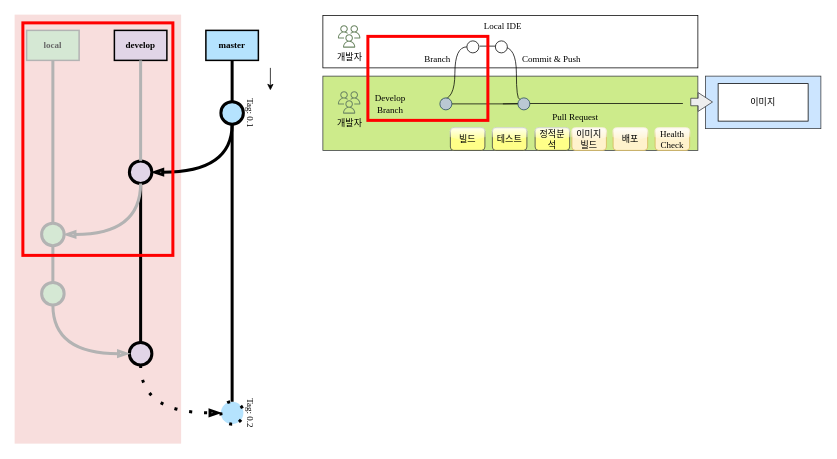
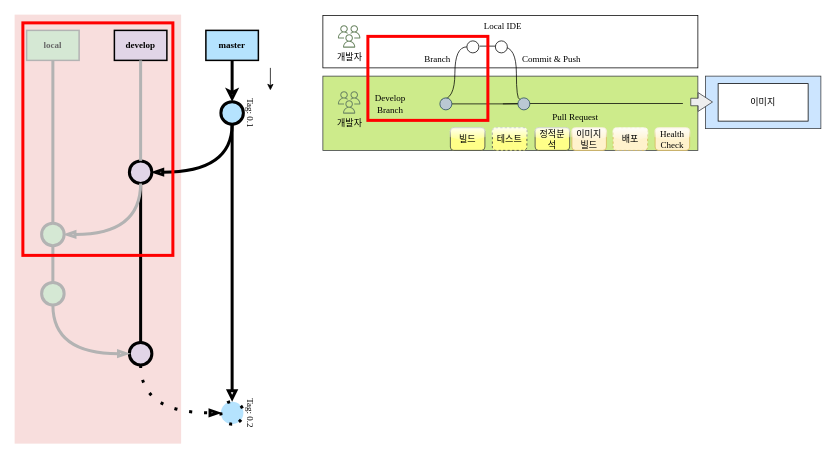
(232, 93) -> (232, 90)
(510, 139) -> (510, 139)
(630, 139) -> (630, 139)
(232, 394) -> (232, 389)
